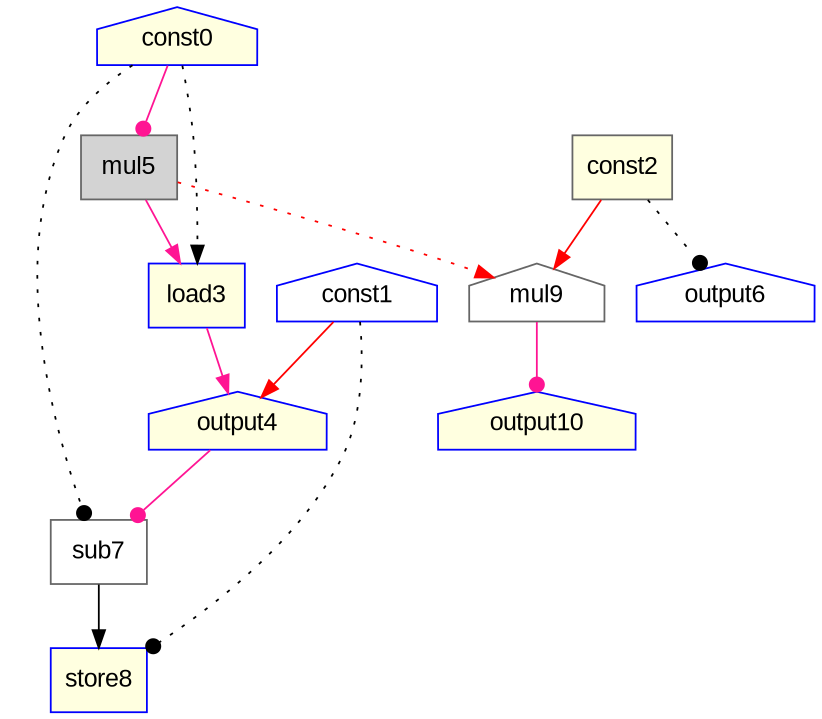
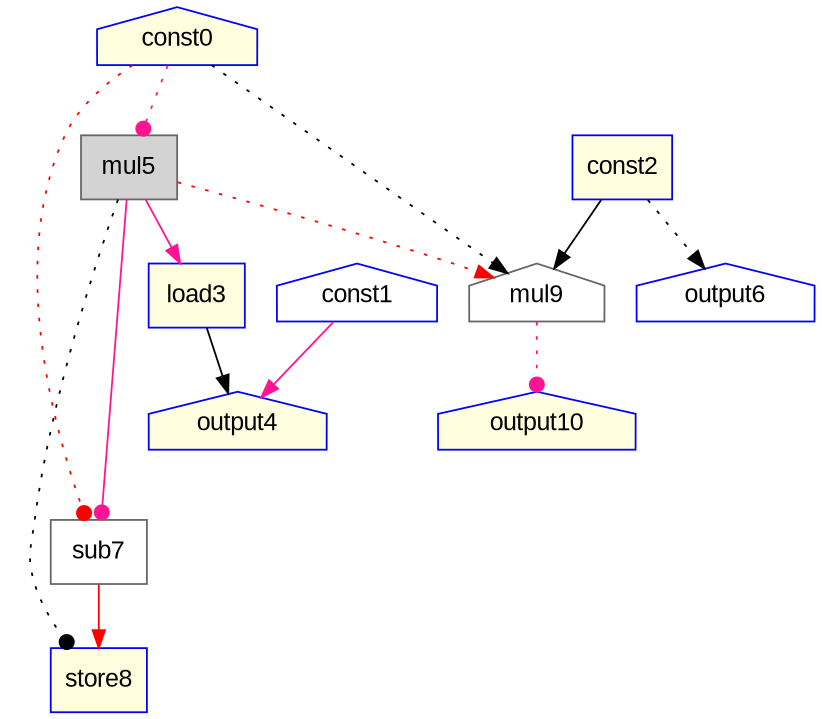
(157, 94) -> (157, 94)
(195, 155) -> (352, 164)
(622, 167) -> (622, 167)
(583, 227) -> (583, 227)
(670, 227) -> (670, 227)
(38, 272) -> (38, 272)
(537, 350) -> (537, 350)
(215, 352) -> (215, 352)
(304, 353) -> (304, 353)
(177, 480) -> (115, 352)
(308, 510) -> (49, 440)
(99, 607) -> (99, 607)
